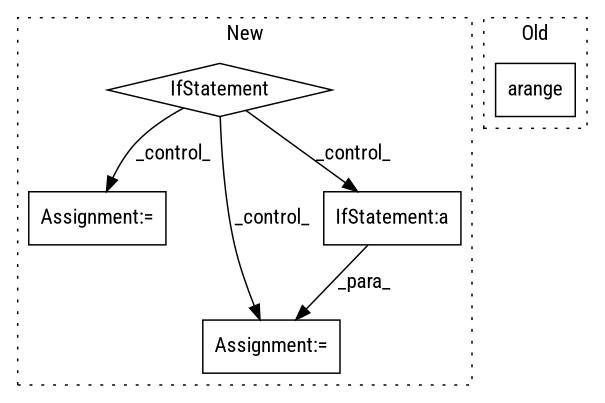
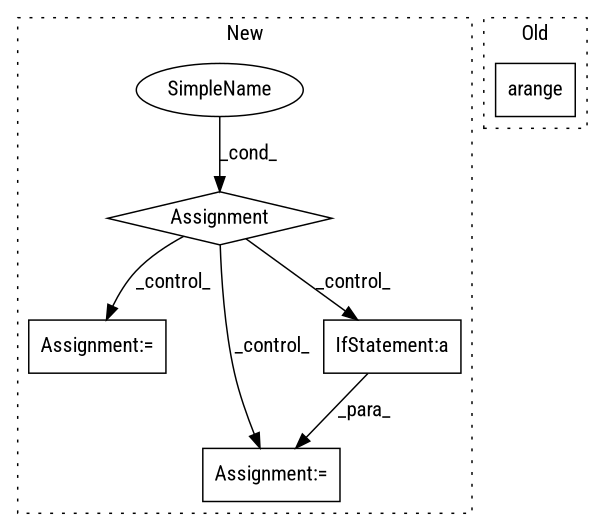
none -> (220, 90)
(220, 90) -> (220, 218)
